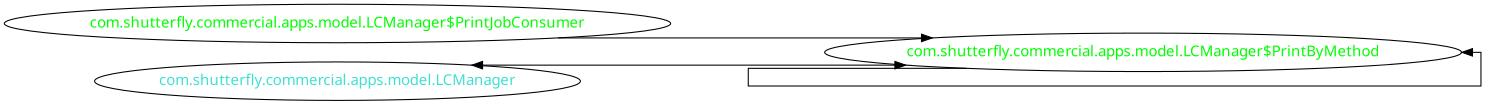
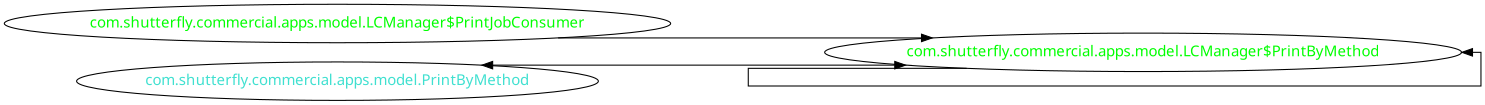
(337, 81) -> (337, 81)
